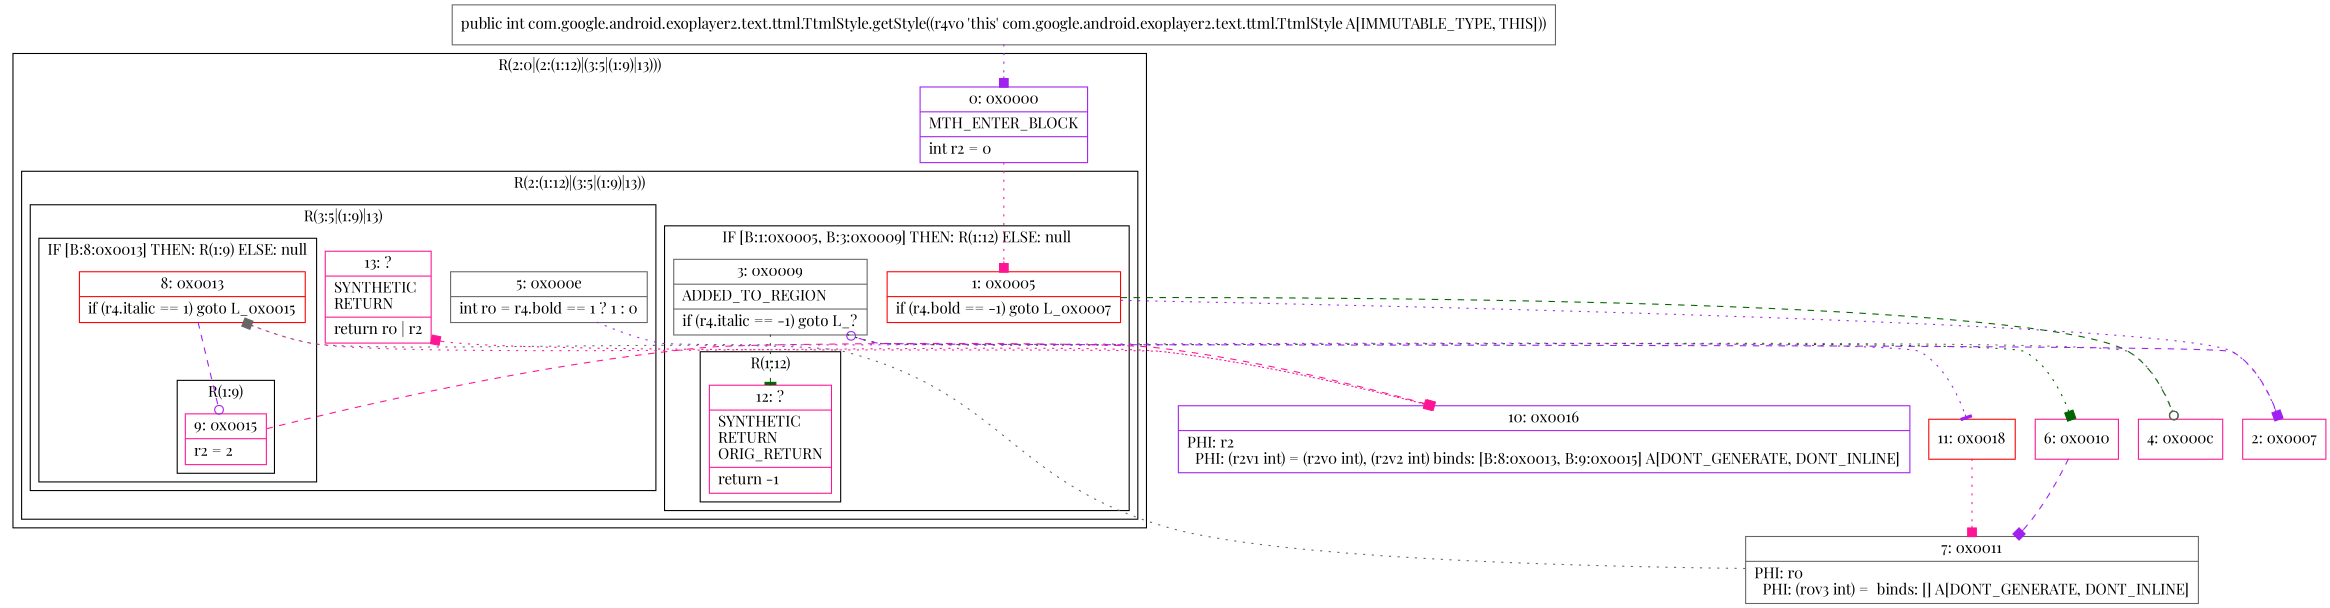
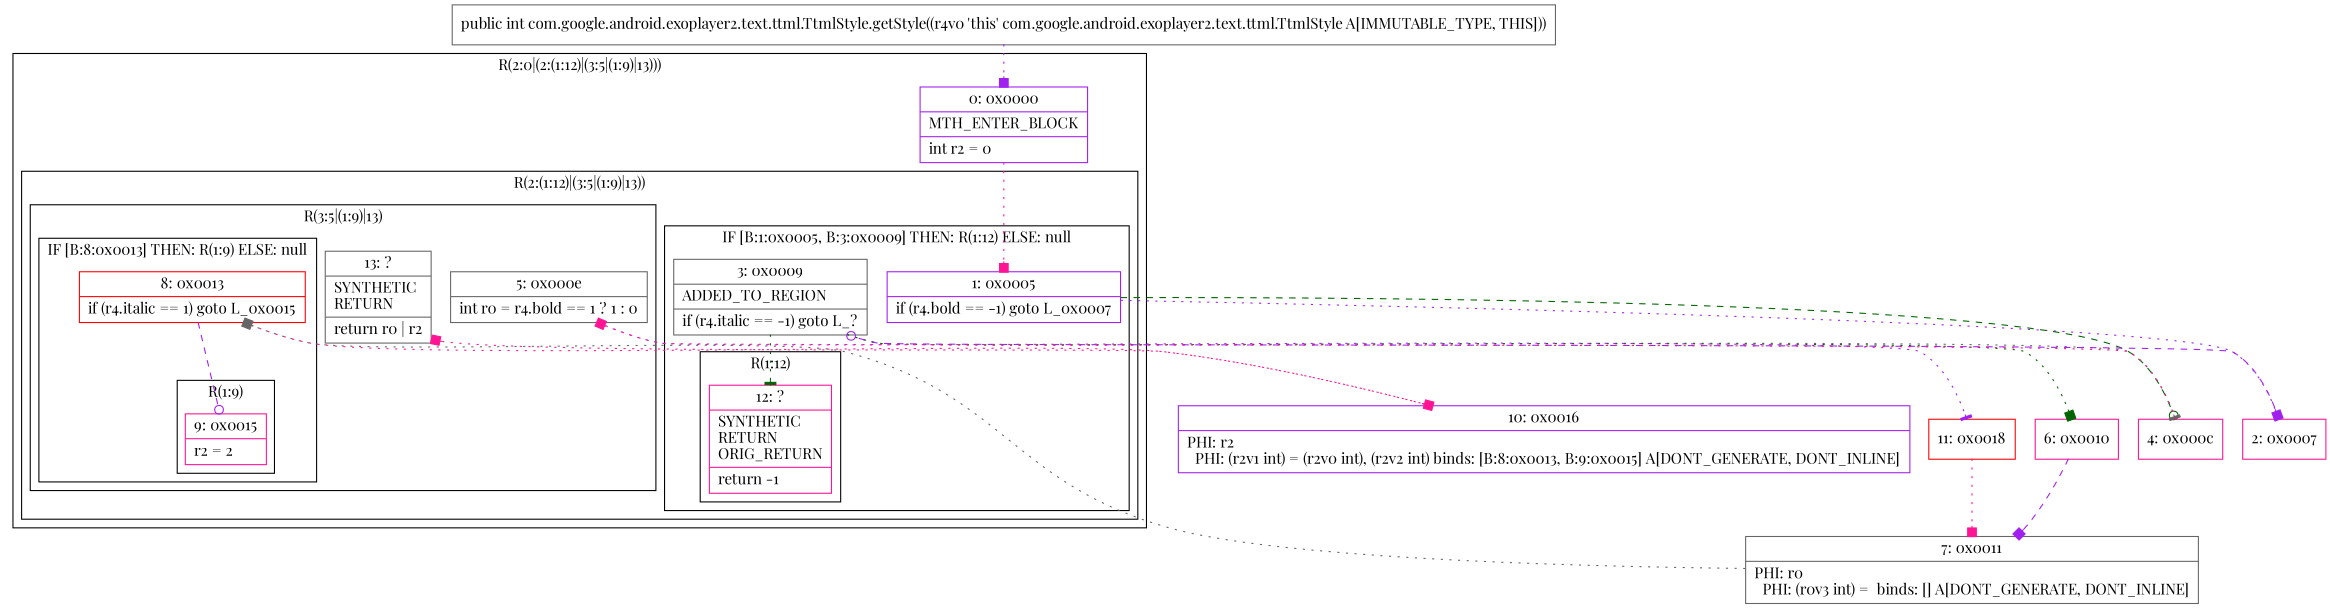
(378, 297) -> (378, 297)
(1004, 297) -> (1004, 297)
(1525, 344) -> (1525, 344)
none -> (1409, 345)
(611, 359) -> none
